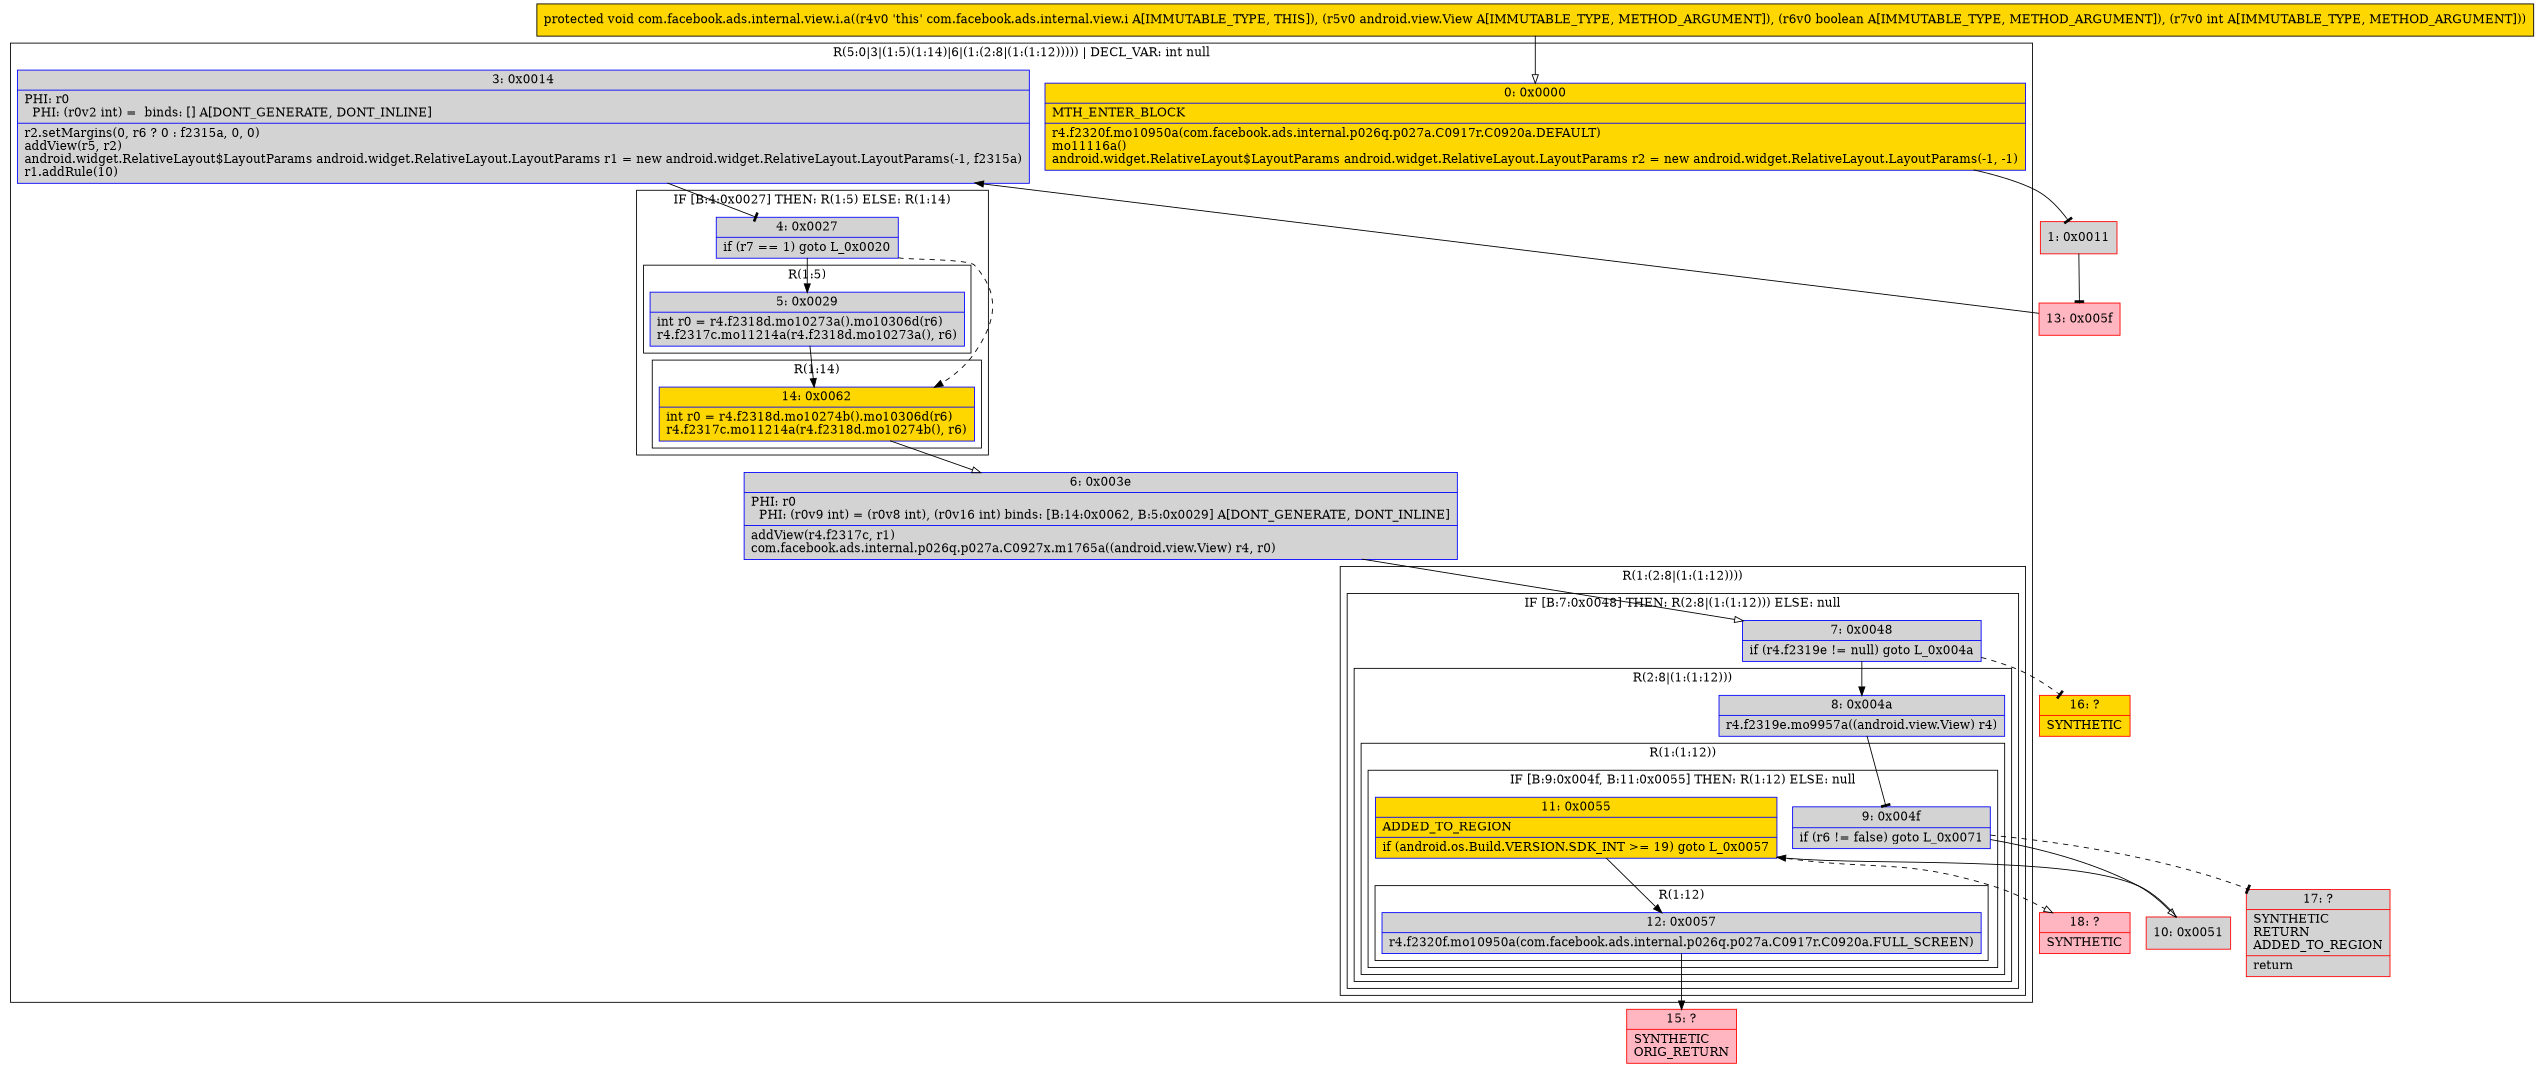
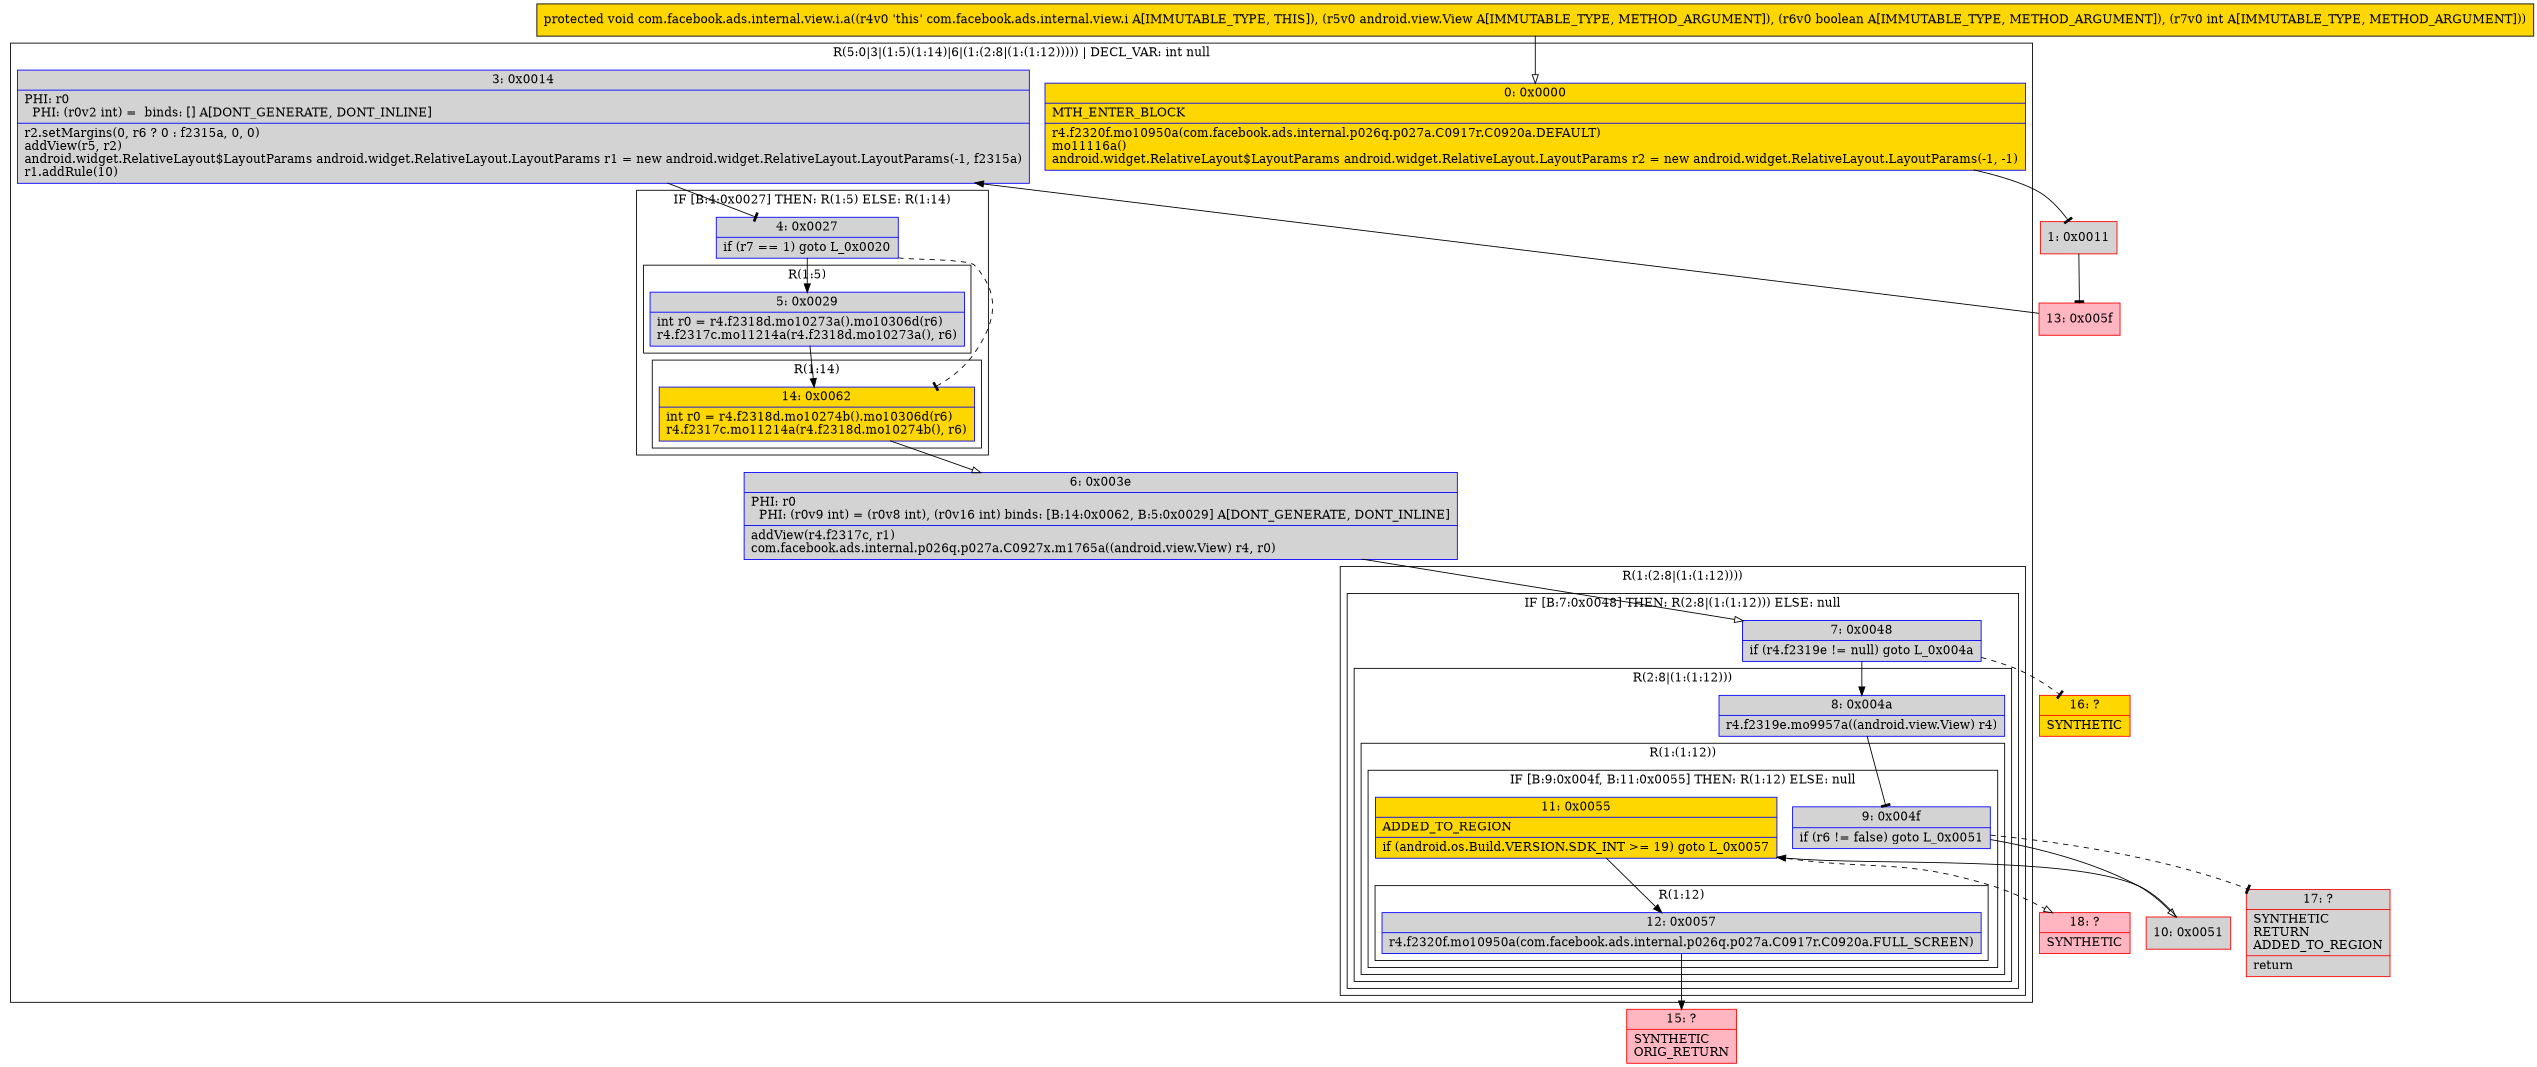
(982, 275) -> (982, 275)
(1891, 838) -> (1891, 838)
